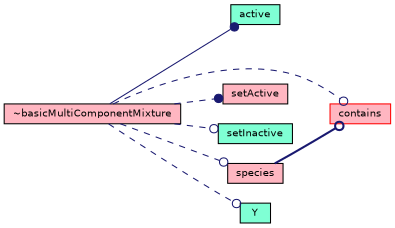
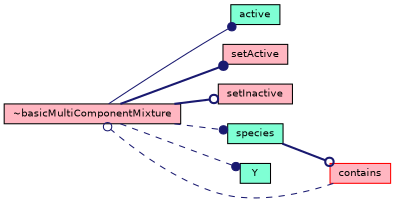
(227, 70) -> (214, 192)
(194, 101) -> (170, 86)
(192, 126) -> (192, 102)
(255, 134) -> (255, 94)
(170, 142) -> (197, 127)
(170, 164) -> (176, 144)
(255, 173) -> (255, 134)
